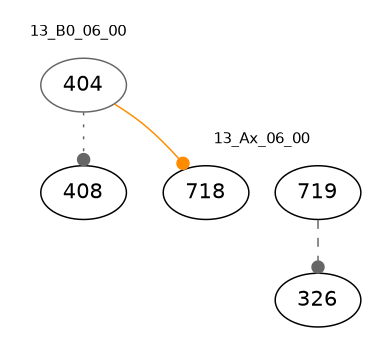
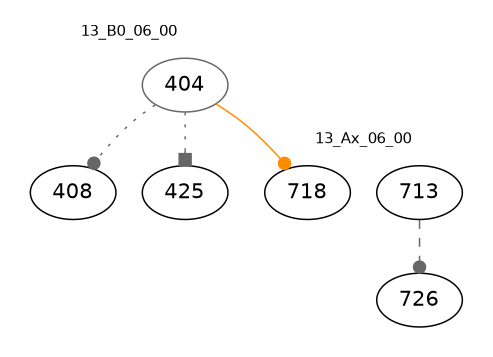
none -> (185, 193)
(318, 193) -> (420, 193)
(318, 300) -> (420, 300)
